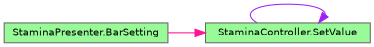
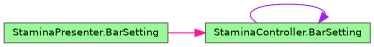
(288, 33) -> (288, 33)
